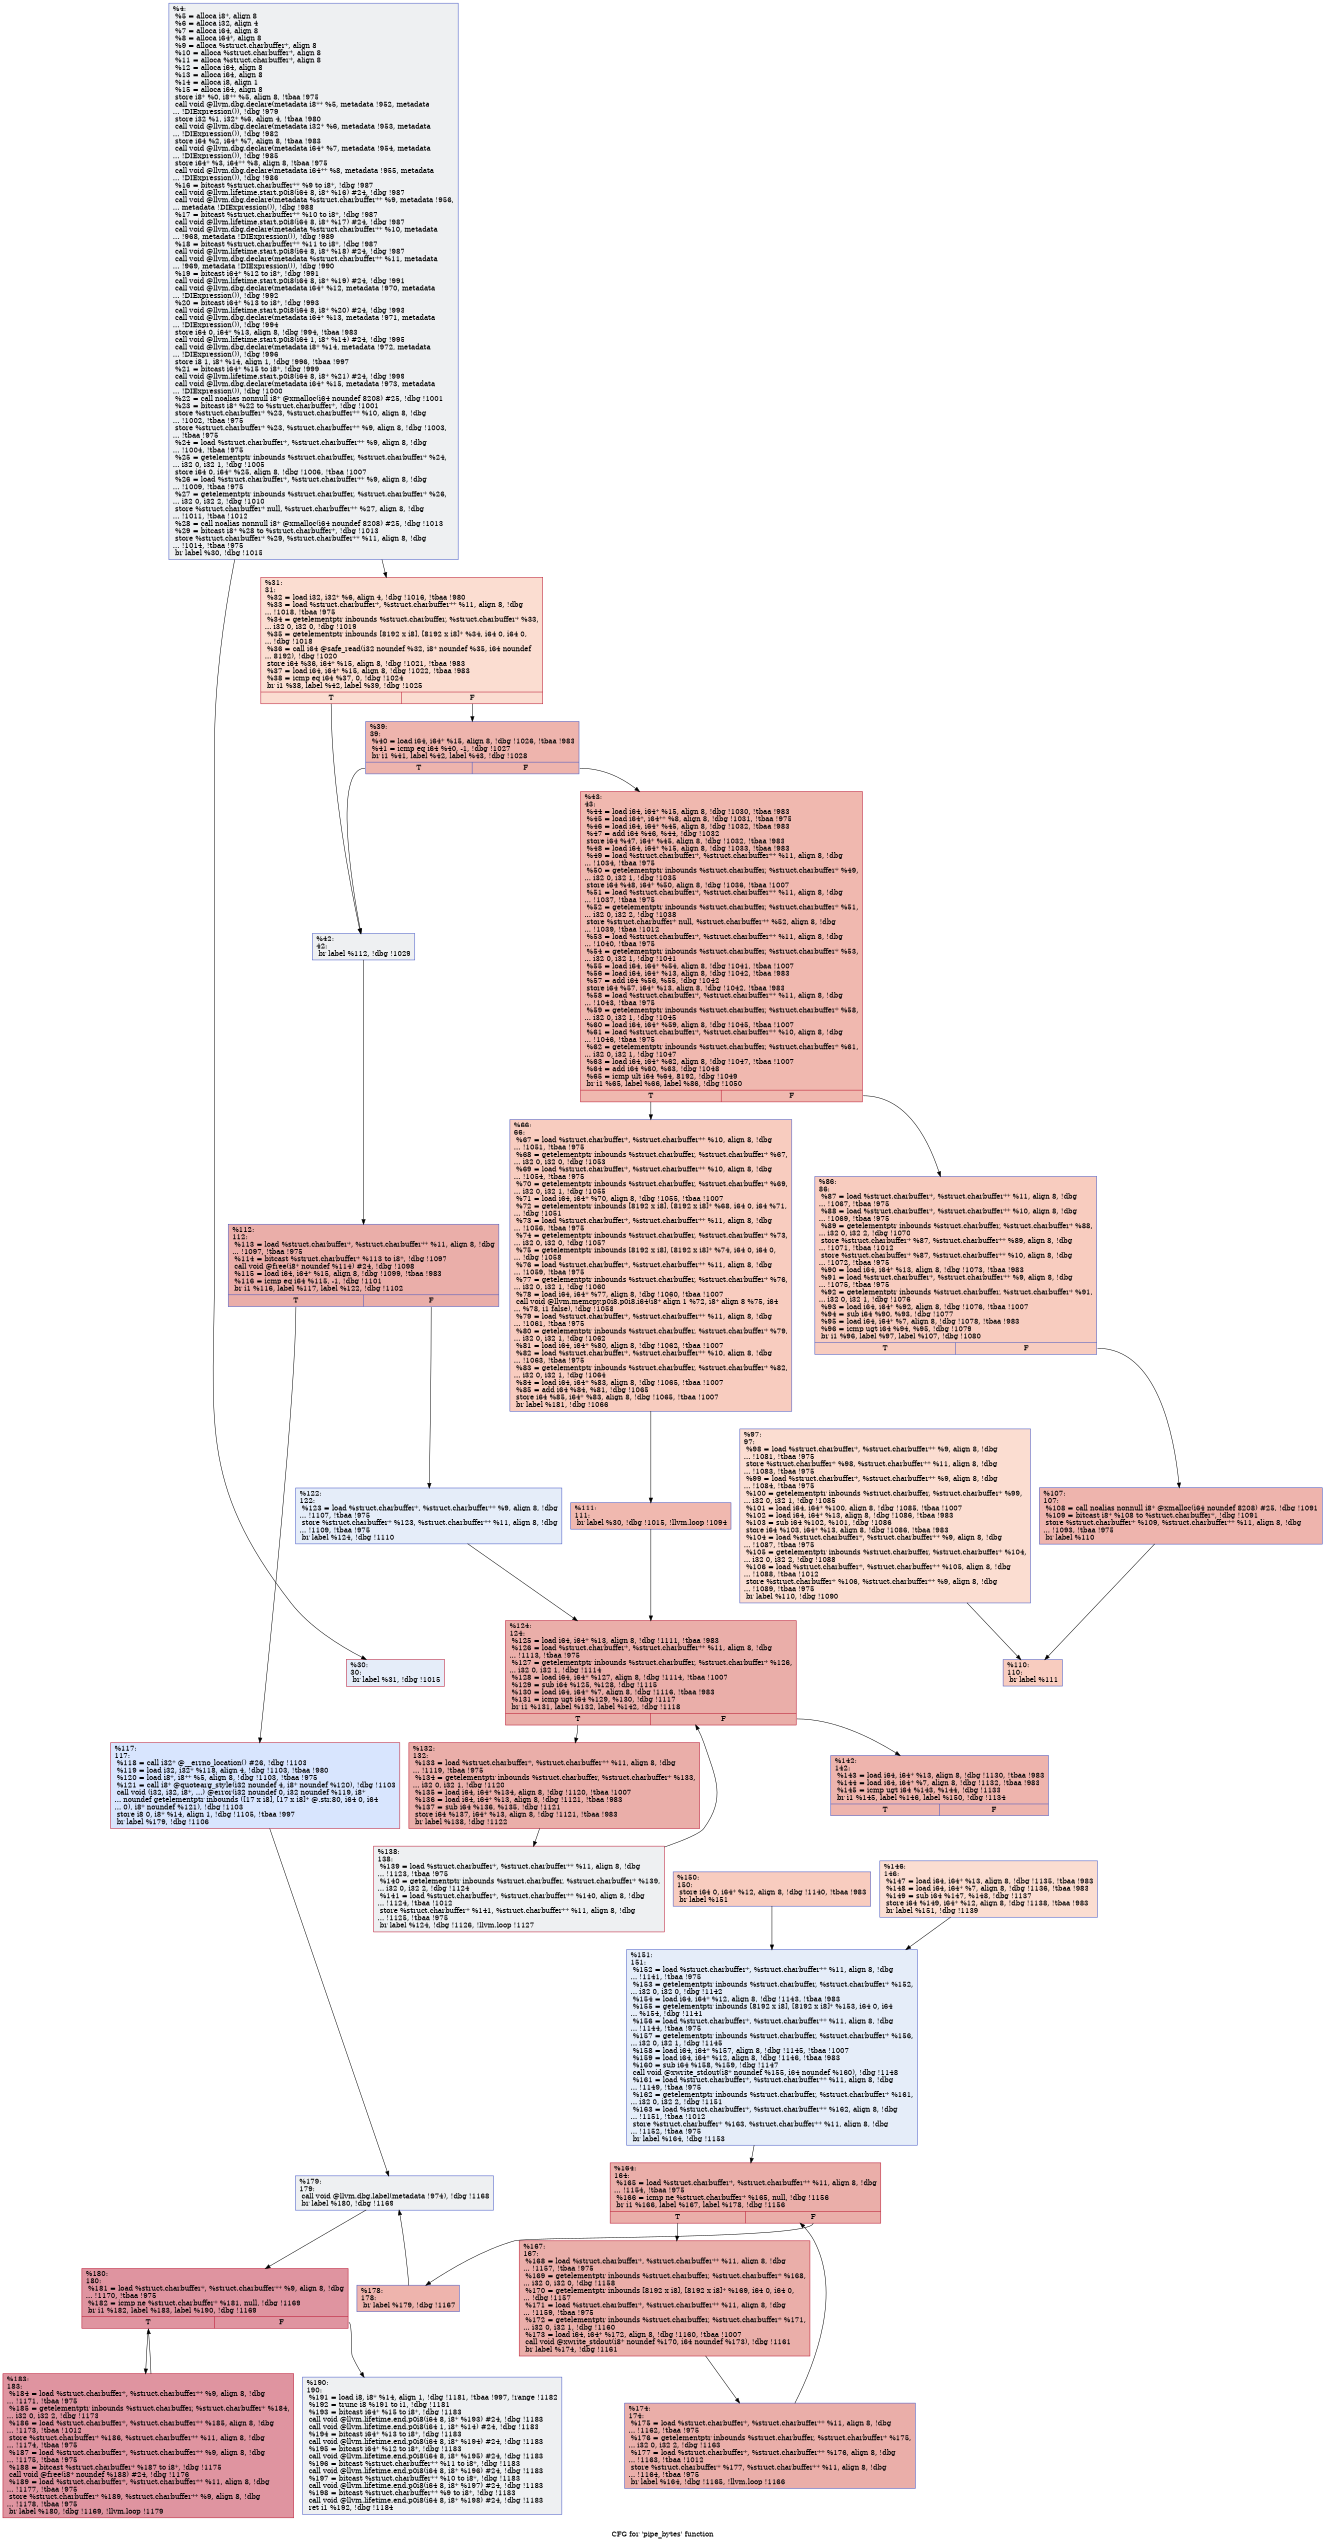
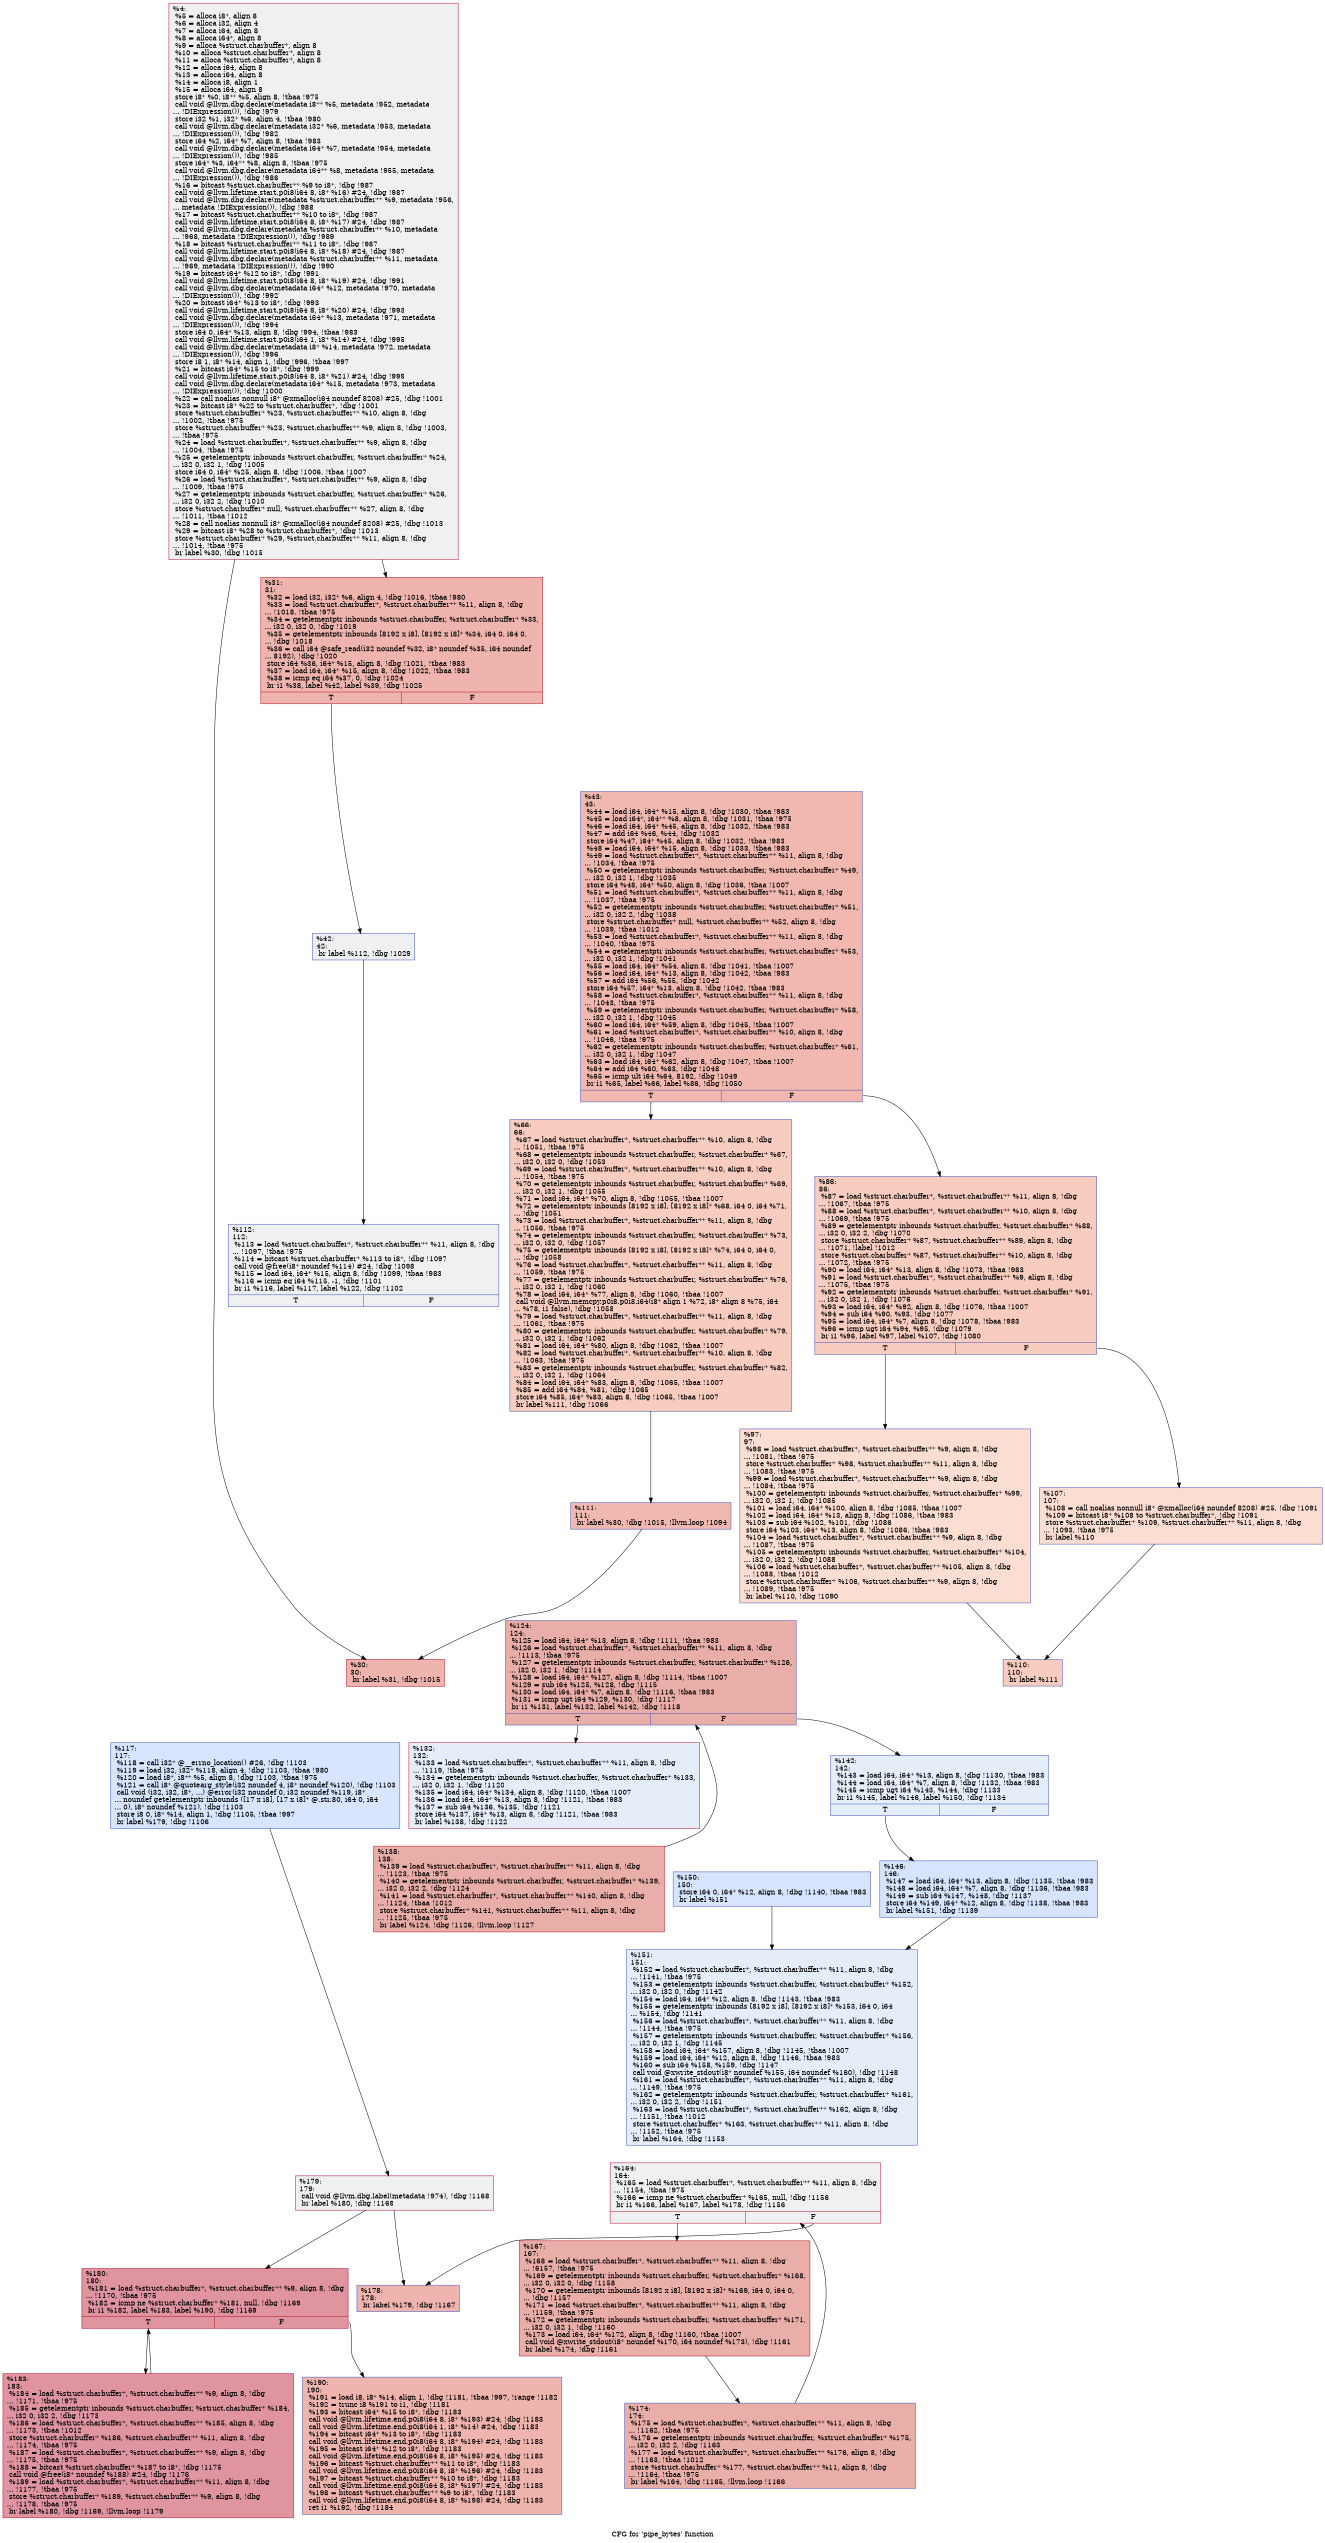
(314, 281) -> (314, 281)
(402, 641) -> (402, 641)
(472, 748) -> none
(721, 947) -> (721, 947)
(857, 1248) -> (857, 1248)
(364, 1265) -> (364, 1265)
none -> (885, 1389)
(561, 1405) -> (561, 1405)
(779, 1457) -> (779, 1457)
(429, 1516) -> none
(1181, 1516) -> (1181, 1516)
(281, 1523) -> none
(651, 1572) -> (544, 1612)
(395, 1673) -> (395, 1673)
(651, 1673) -> (651, 1673)
(255, 1786) -> (255, 1786)
(554, 1786) -> (554, 1786)
(940, 1786) -> (940, 1786)
(537, 1835) -> none
none -> (892, 1840)
(519, 1889) -> (519, 1889)
(772, 1889) -> (772, 1889)
(989, 1889) -> (989, 1889)
(753, 2152) -> none
(394, 2193) -> (394, 2193)
(745, 2193) -> (745, 2193)
(405, 2250) -> (398, 2245)
(559, 2269) -> (559, 2269)
(432, 2446) -> (432, 2446)
